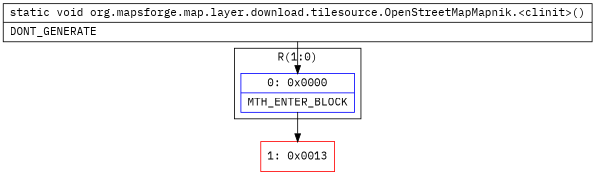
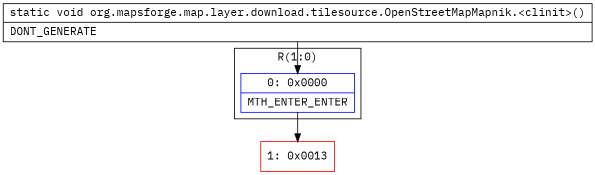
(298, 102) -> (298, 102)
